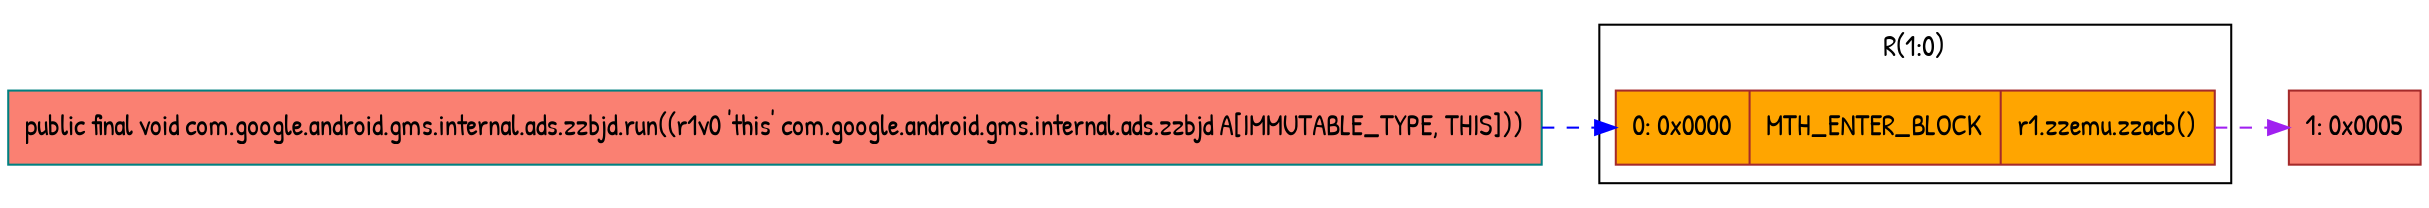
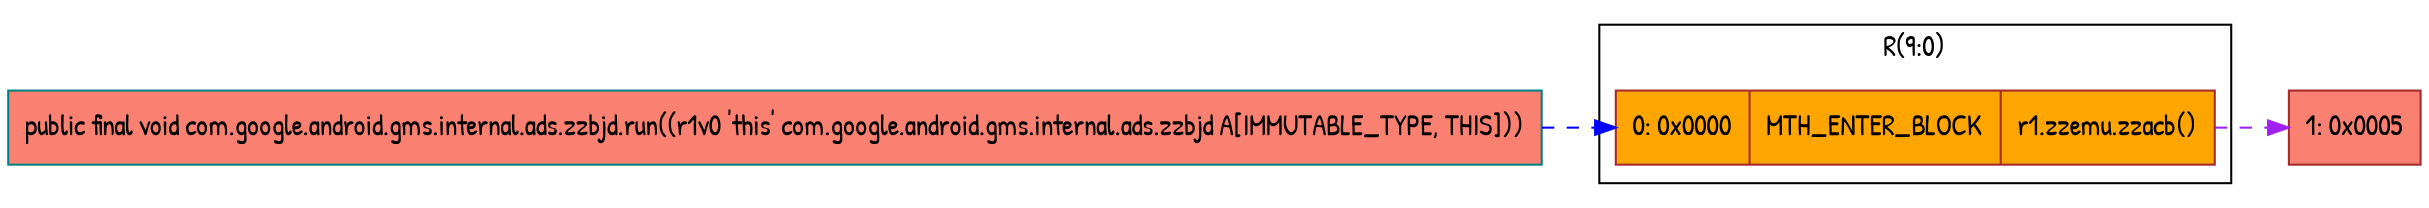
(1915, 48) -> (1915, 48)
